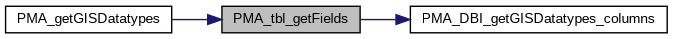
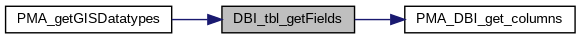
(291, 20) -> (288, 20)
(539, 20) -> (490, 20)
